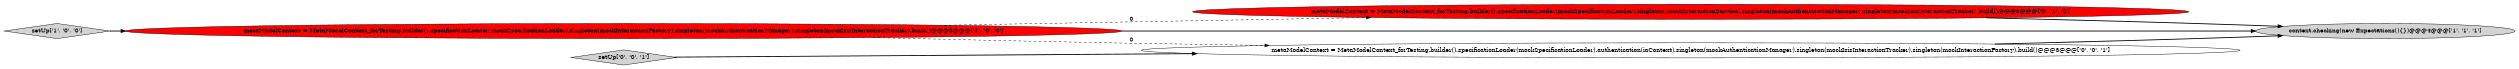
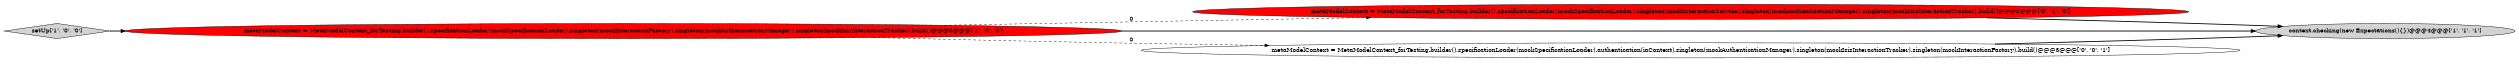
(624, 57) -> none
